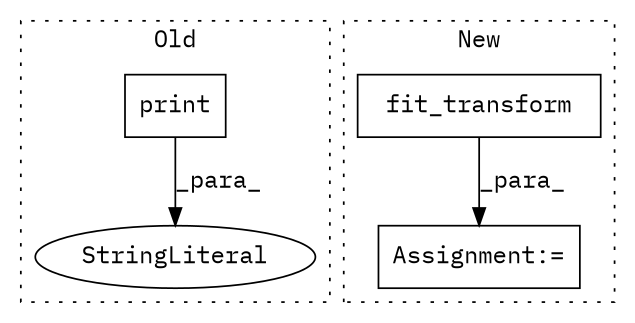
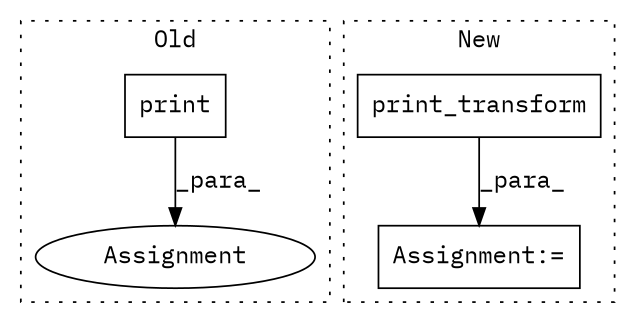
(479, 106) -> (479, 106)
(175, 257) -> (175, 257)
